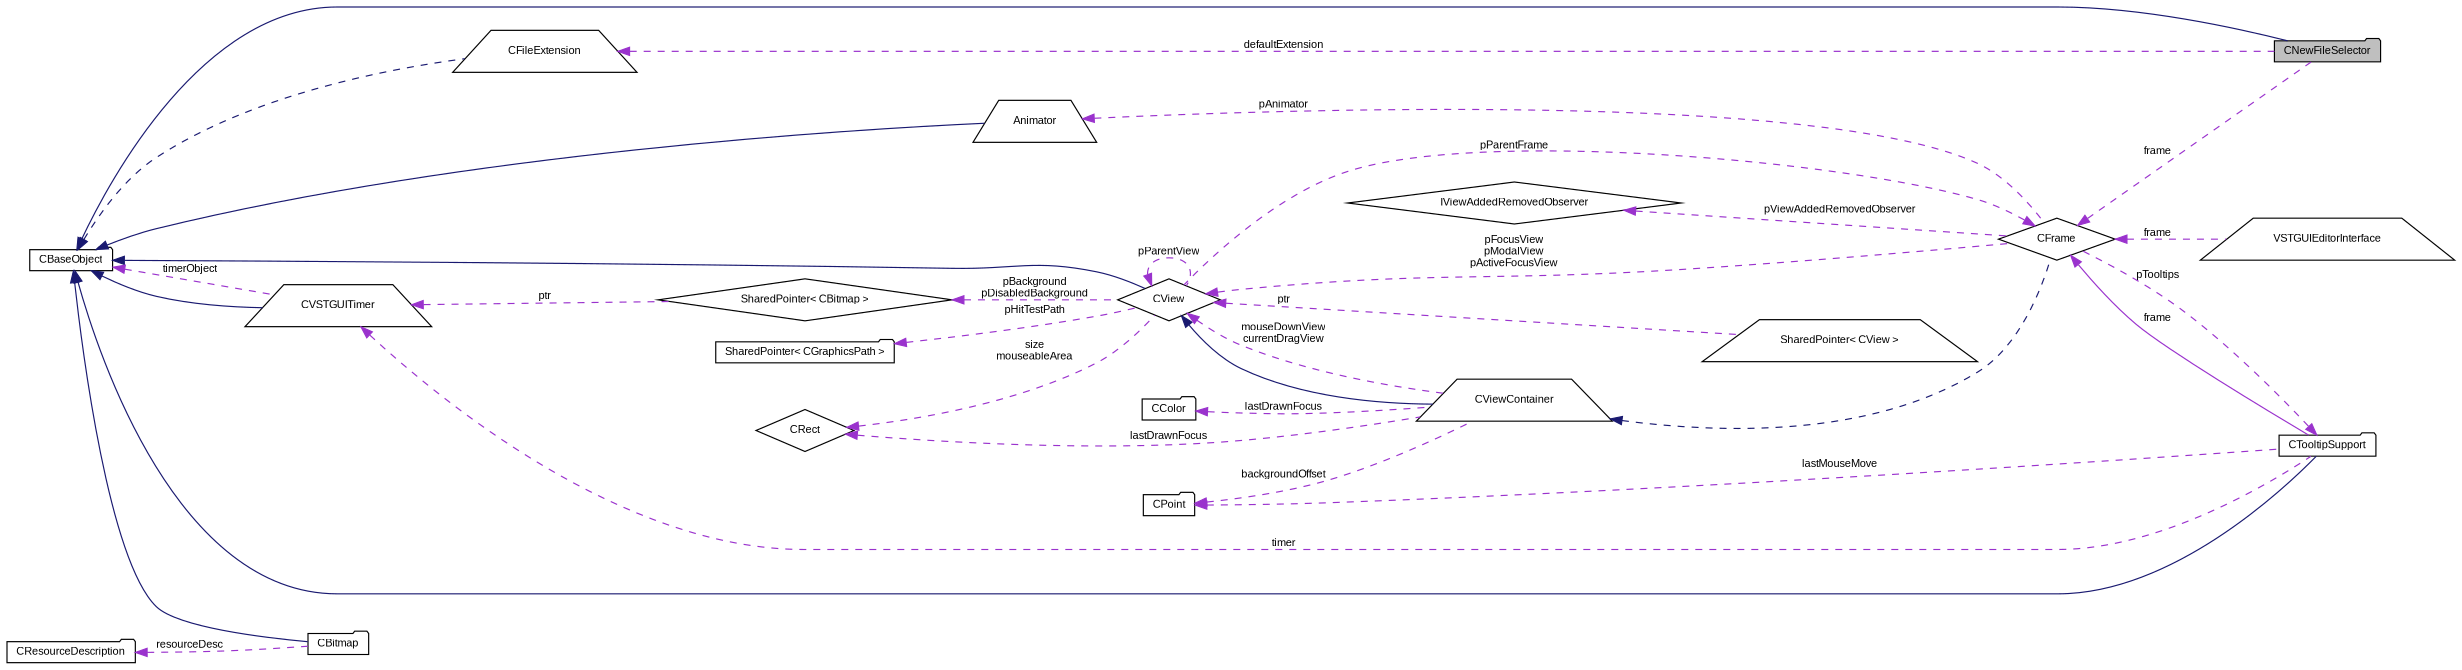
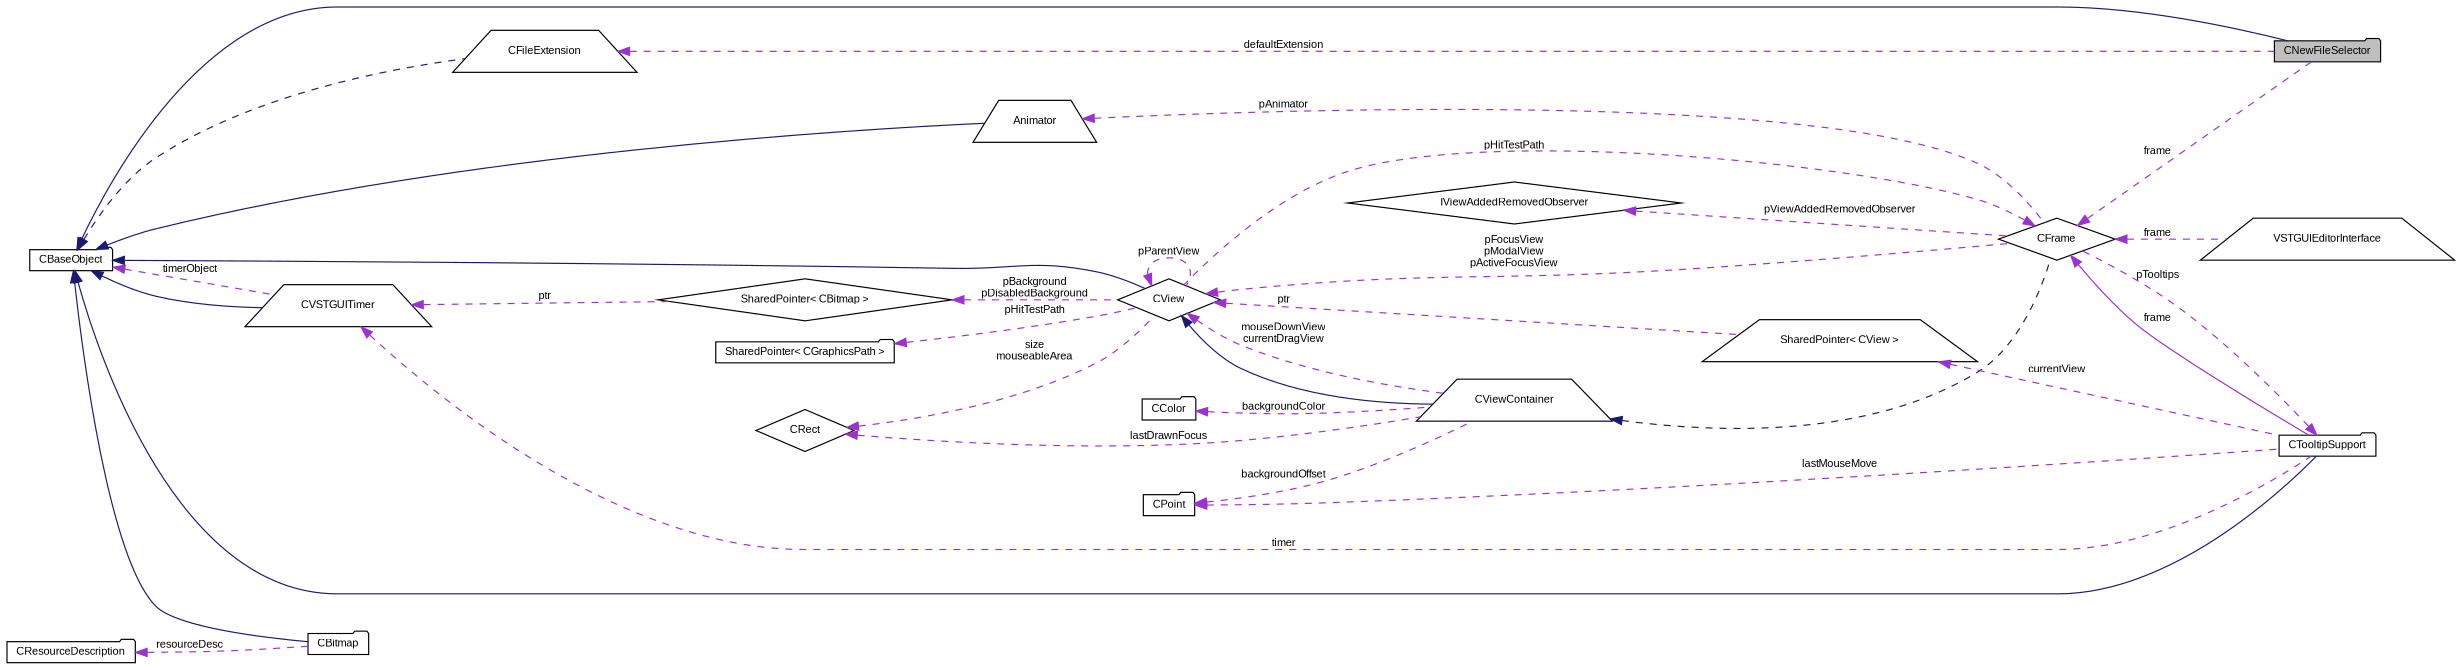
(1514, 146) -> (1514, 146)
none -> (2115, 400)
(1284, 407) -> (1284, 407)
